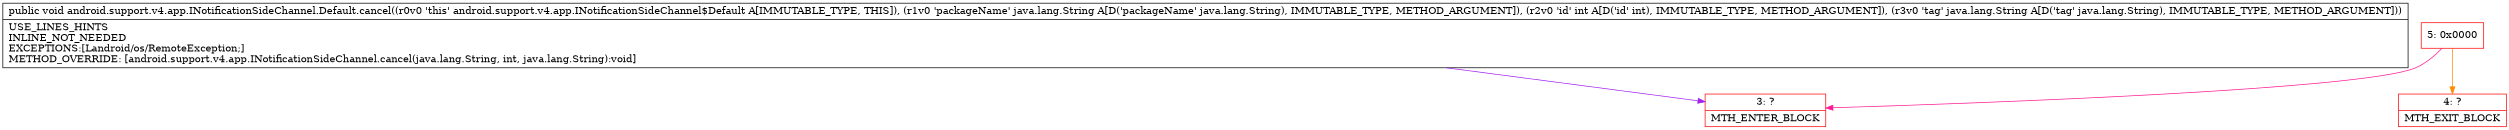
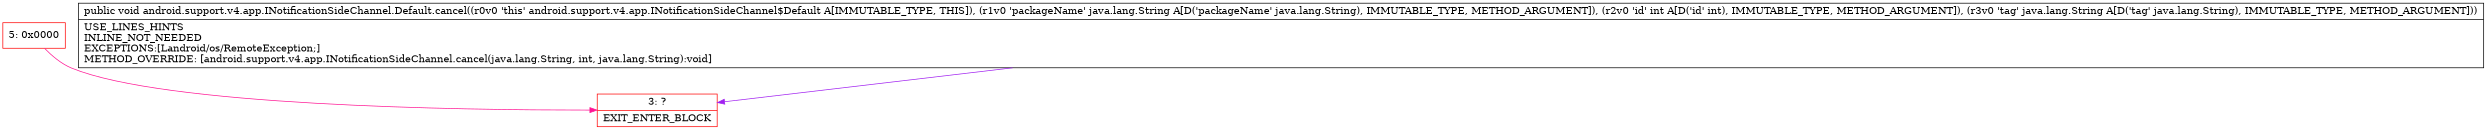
(2452, 110) -> none
(1765, 118) -> (657, 118)
